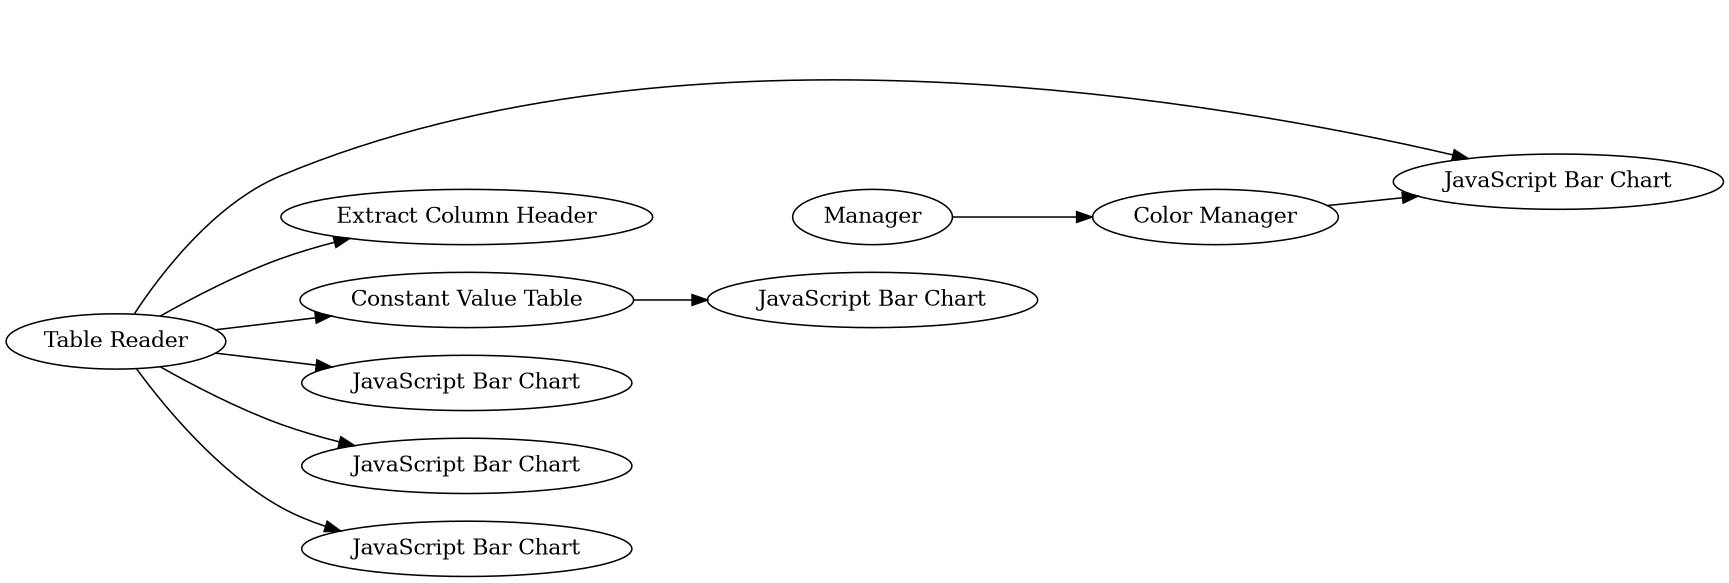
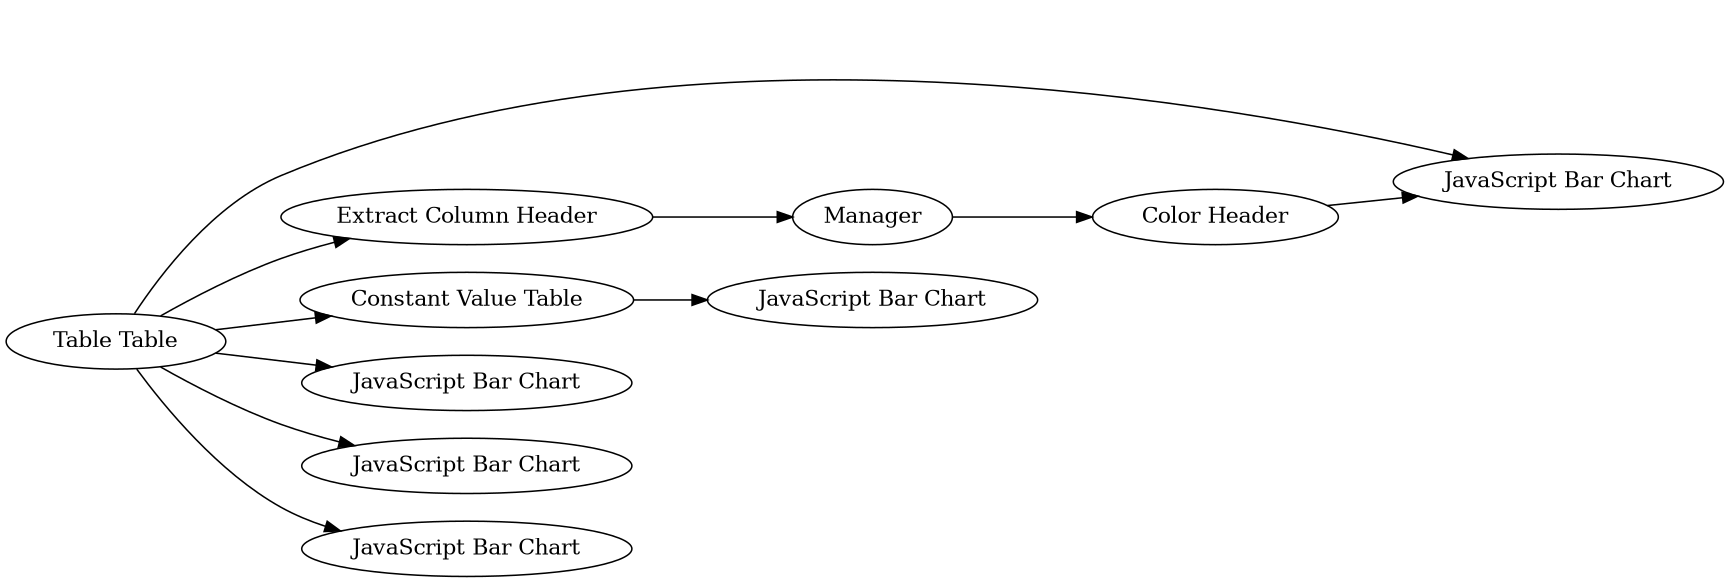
none -> (715, 217)
(1215, 217) -> (1215, 217)
(116, 341) -> (116, 341)
